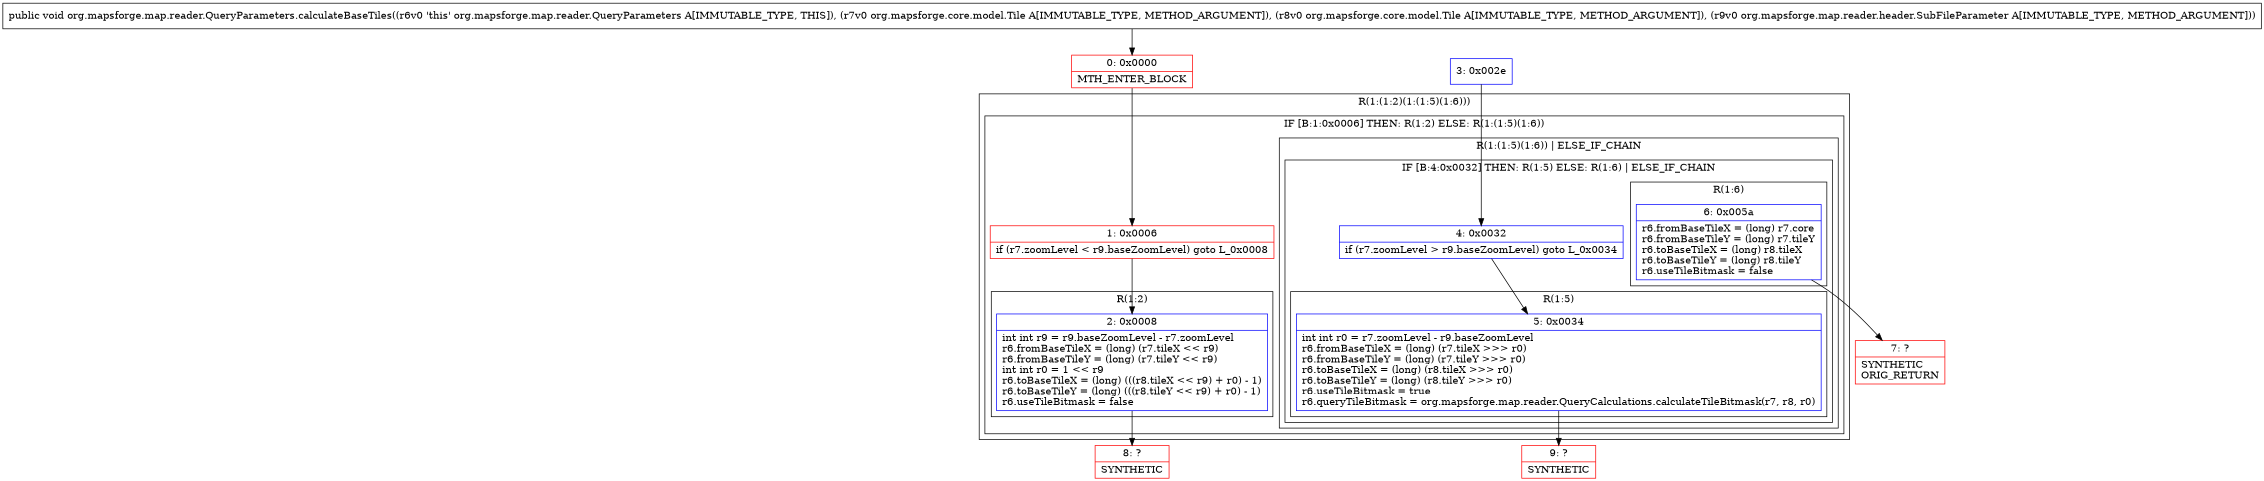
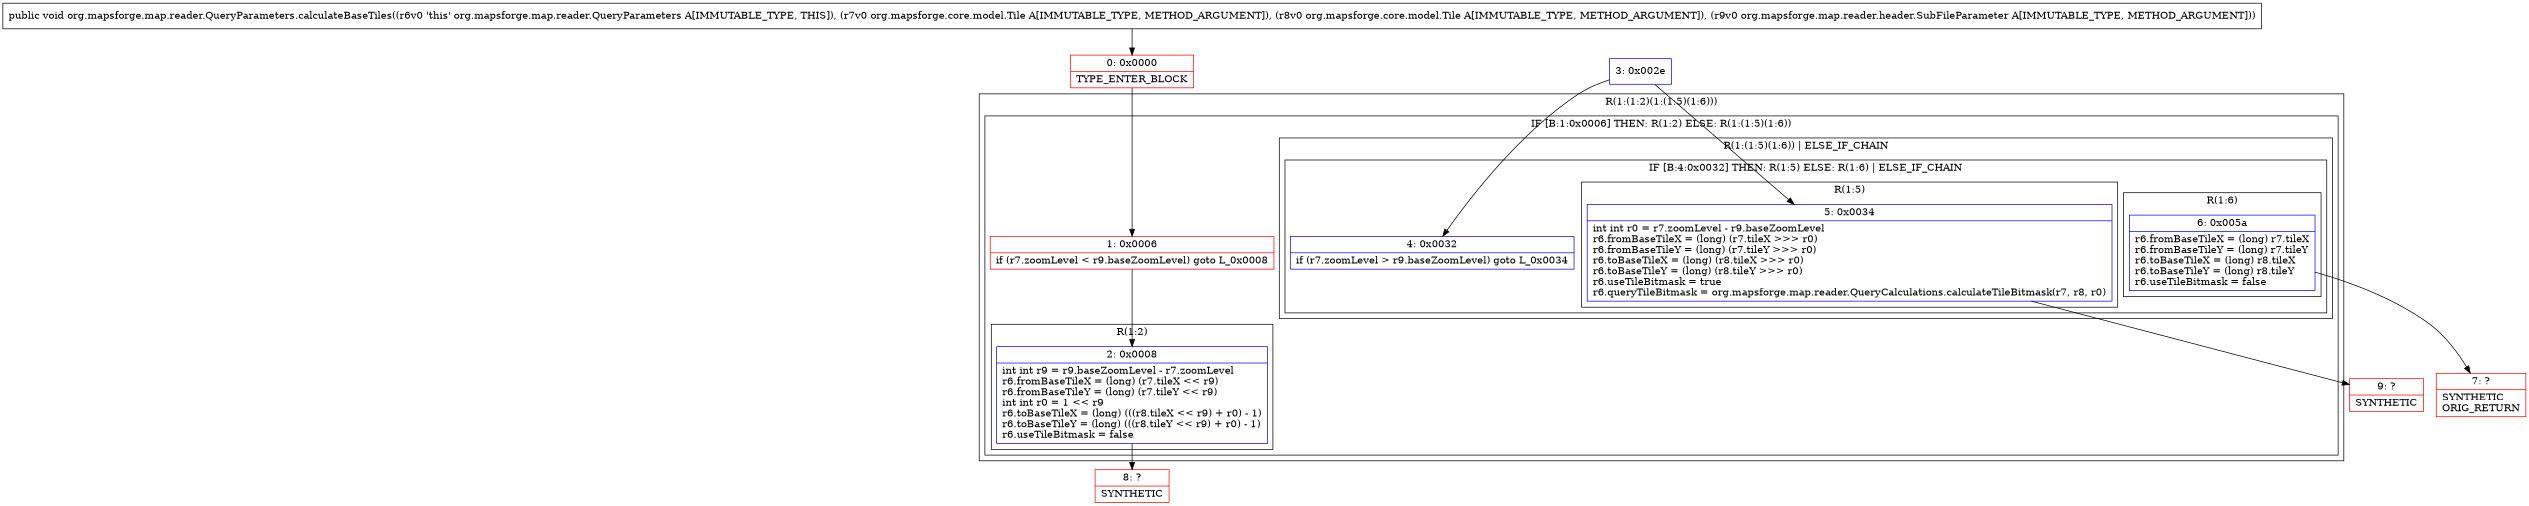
(1132, 79) -> (1132, 79)
(1728, 229) -> (2222, 239)
(1508, 283) -> (1725, 145)
